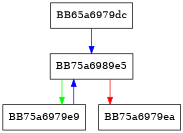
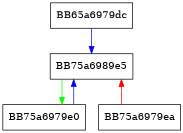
(110, 88) -> (121, 96)
(44, 117) -> (44, 117)
